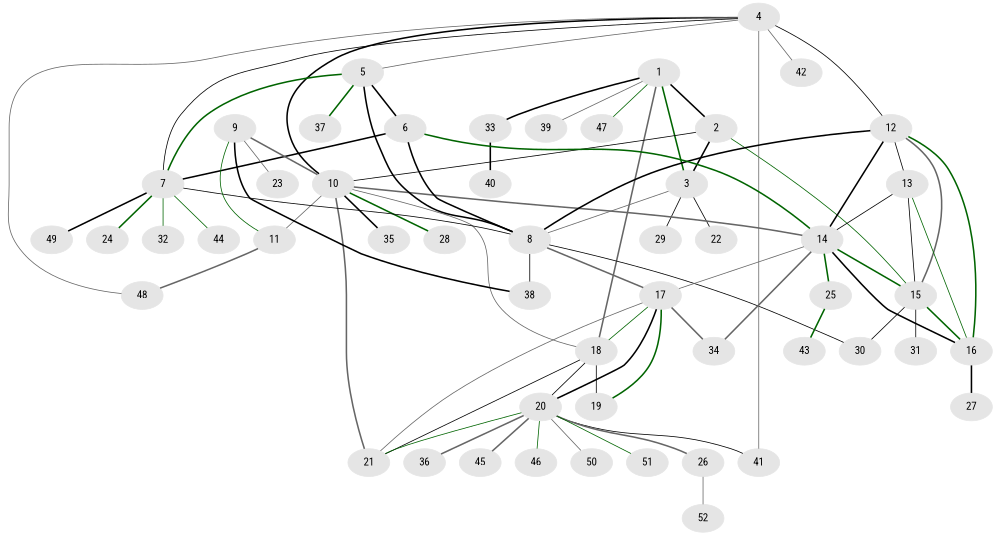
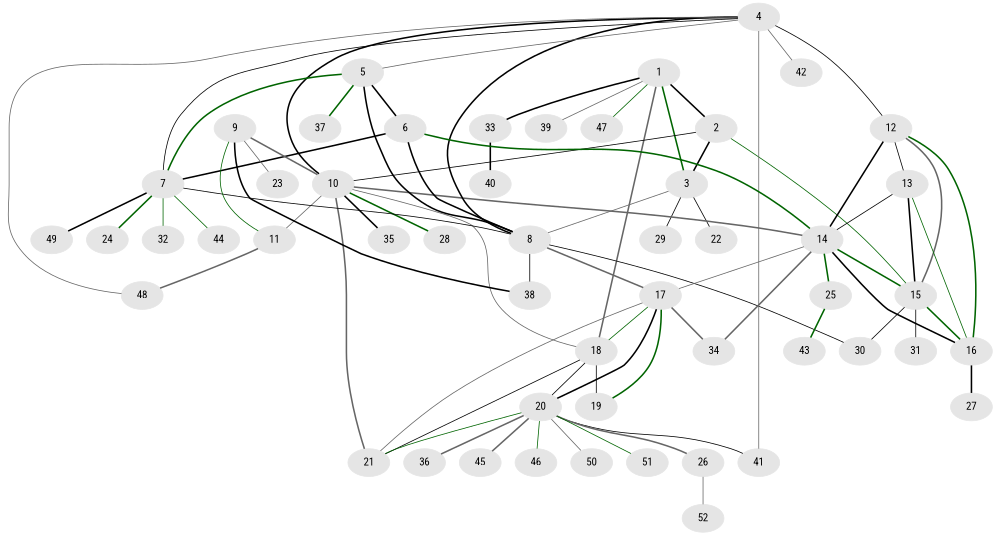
(709, 156) -> (519, 65)
(912, 240) -> (912, 240)
